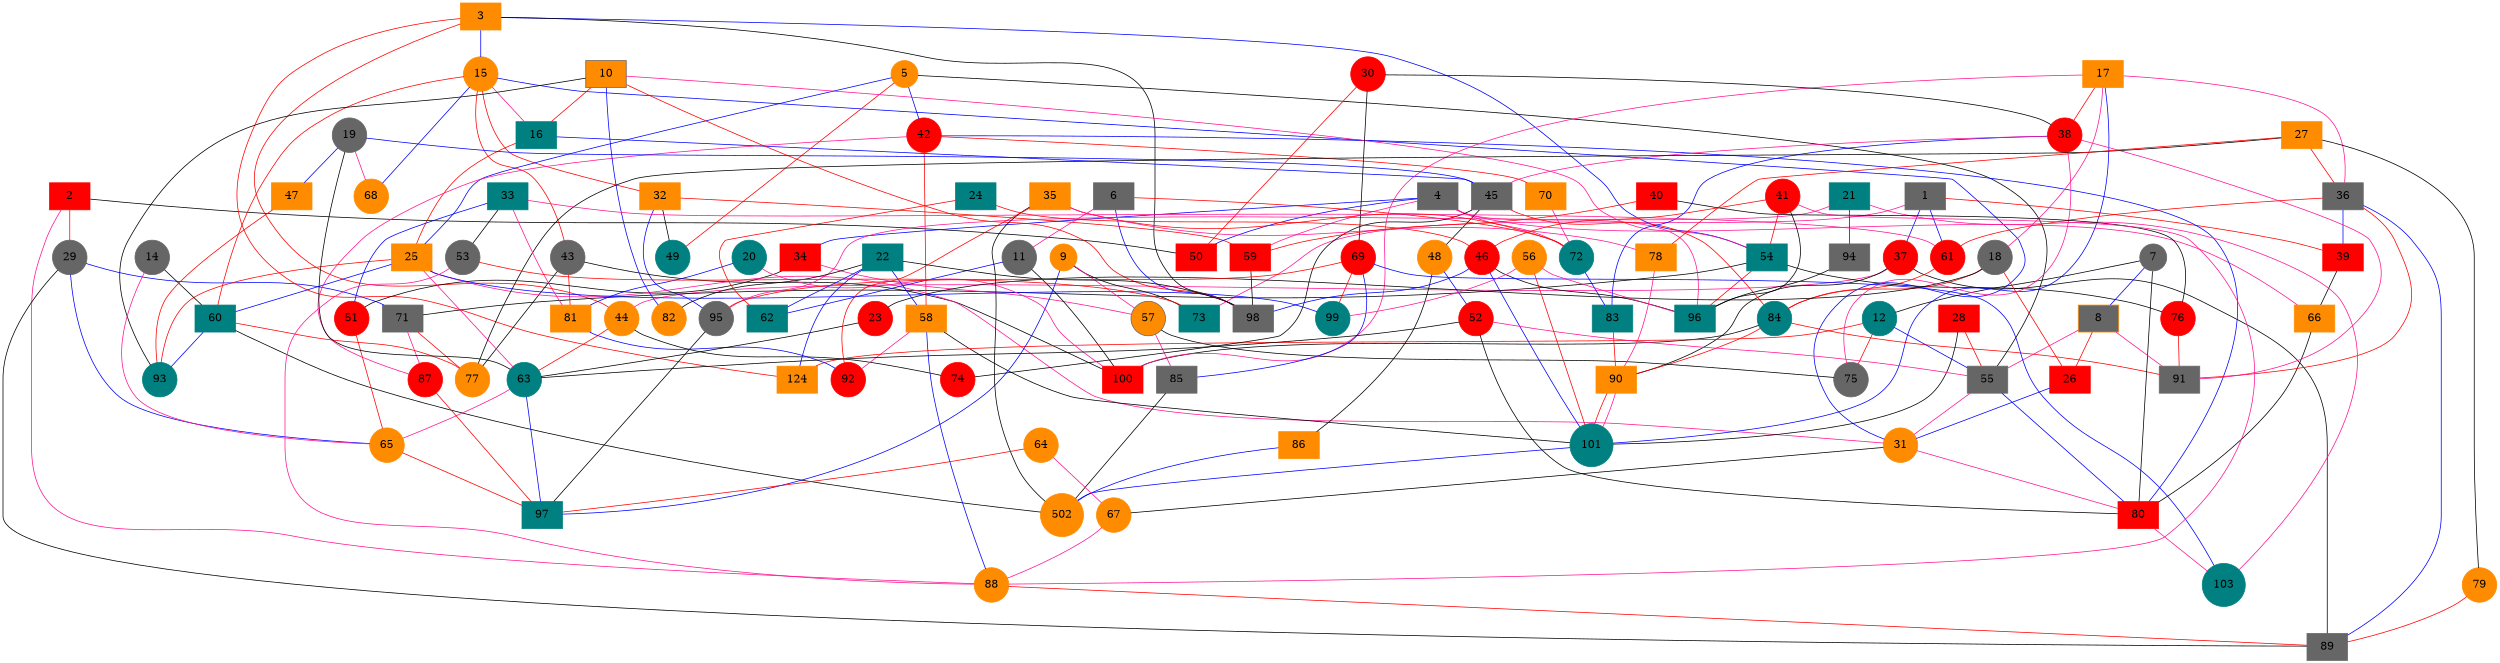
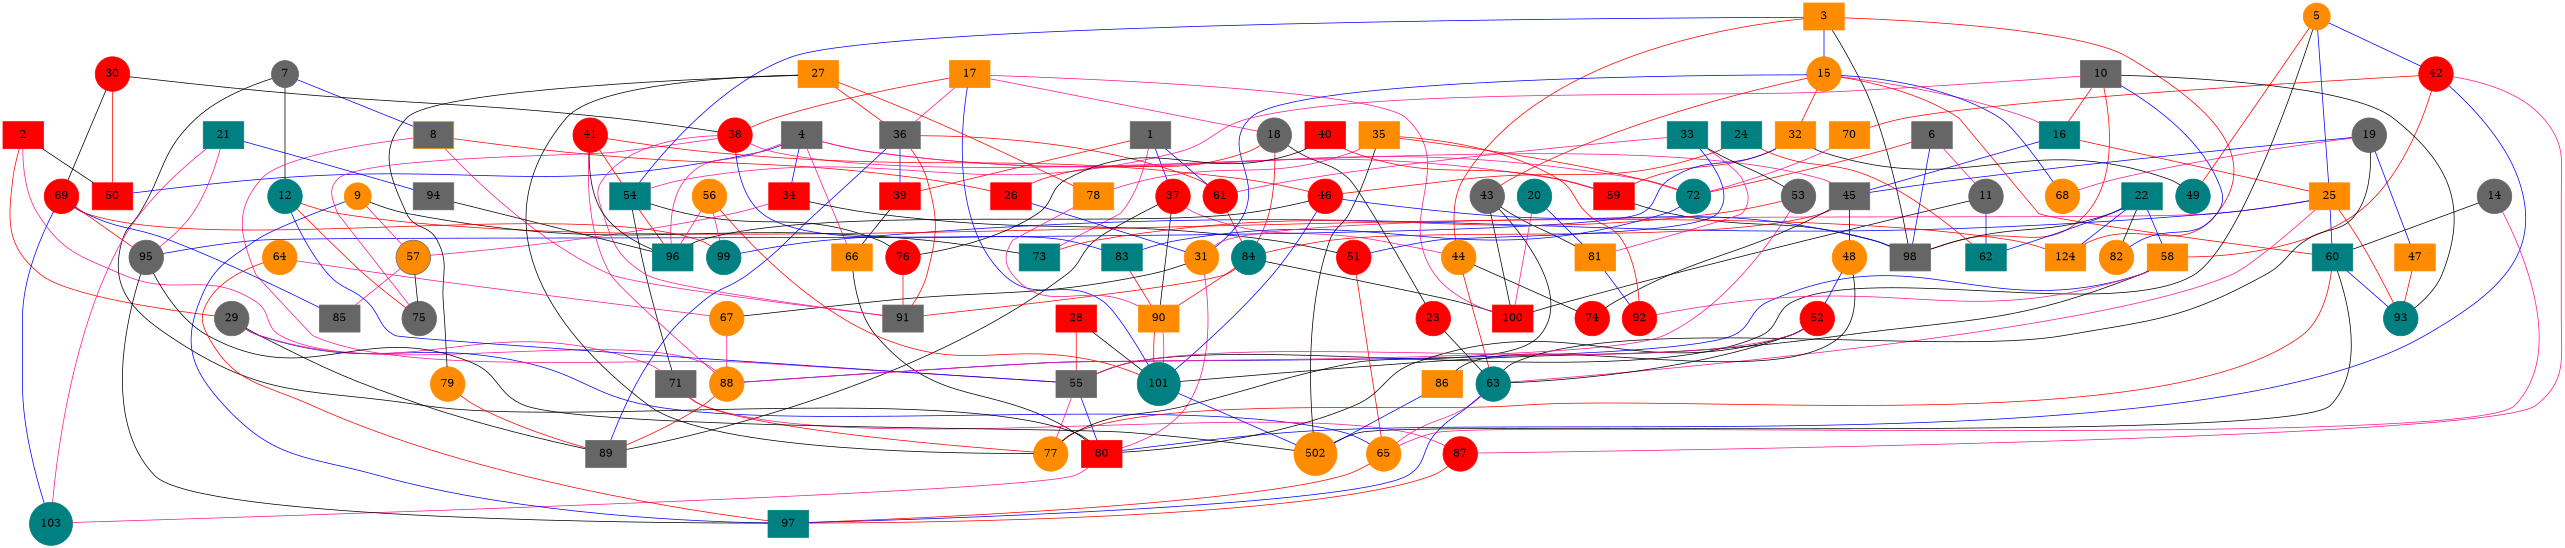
(606, 74) -> (2101, 74)
(213, 283) -> (453, 347)
(569, 290) -> (1537, 227)
(1942, 414) -> (1063, 420)
(1121, 446) -> (638, 419)
